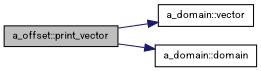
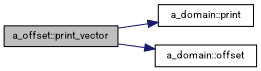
(206, 16) -> (206, 16)
(206, 56) -> (206, 56)
